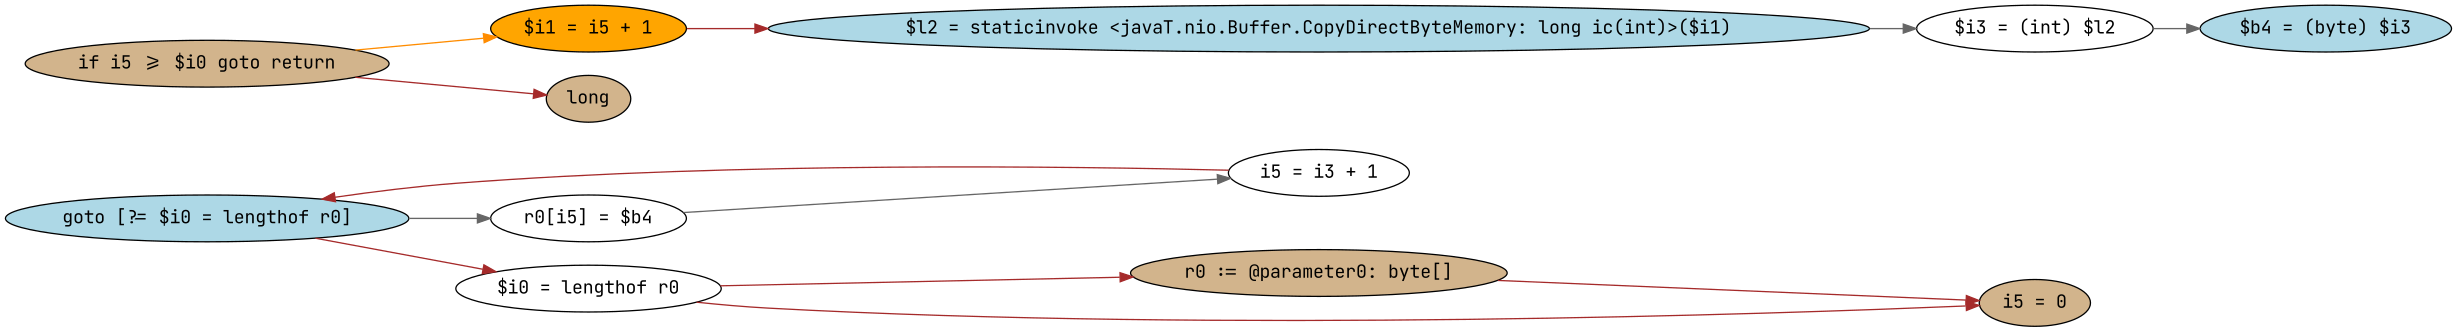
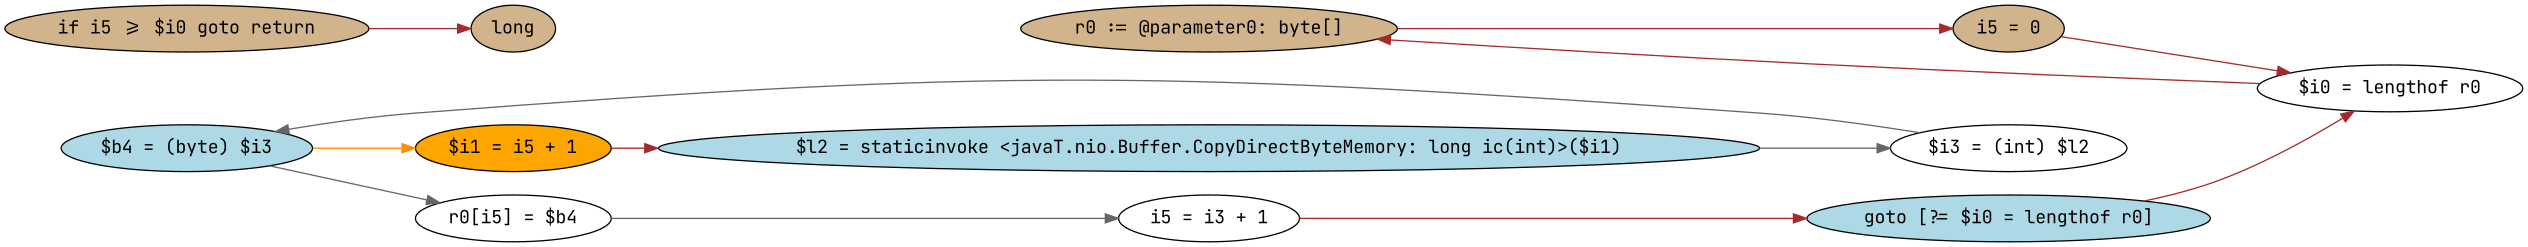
(419, 44) -> (357, 148)
(443, 218) -> (348, 183)
(1331, 320) -> (2169, 54)
